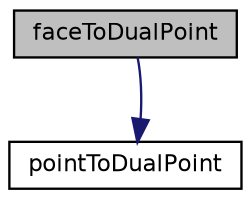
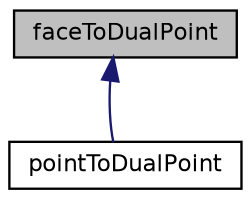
(141, 88) -> (110, 112)
